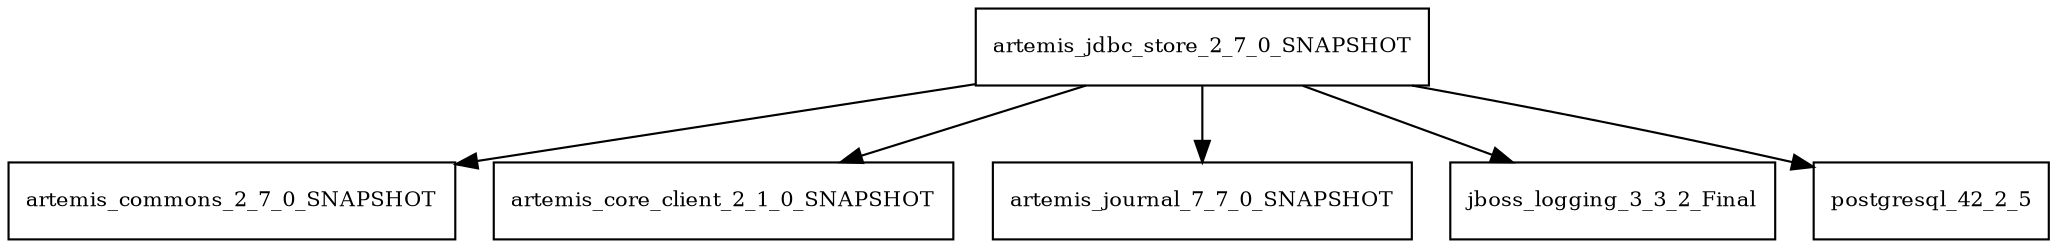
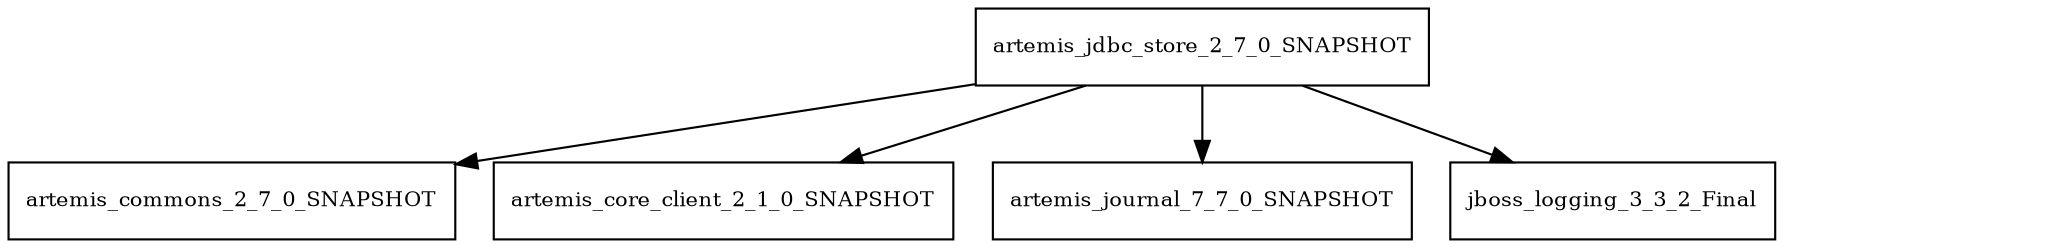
(1931, 201) -> none
